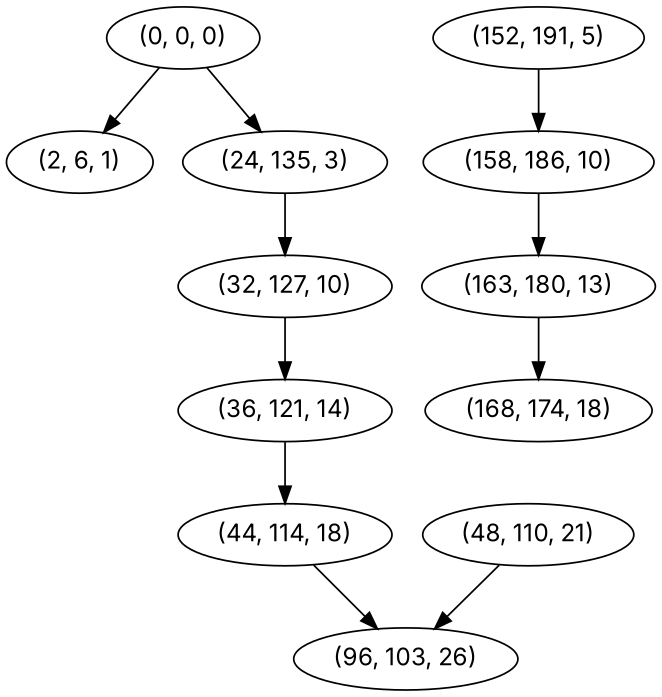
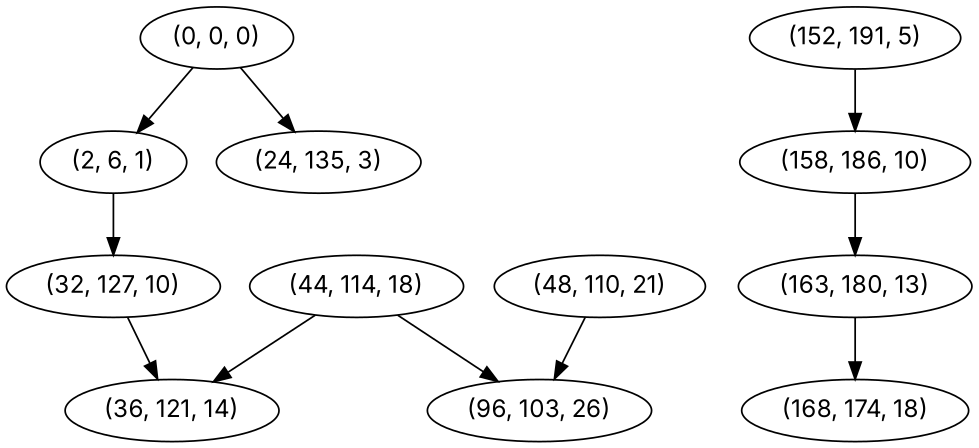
(285, 216) -> (113, 216)
(285, 464) -> (272, 344)
